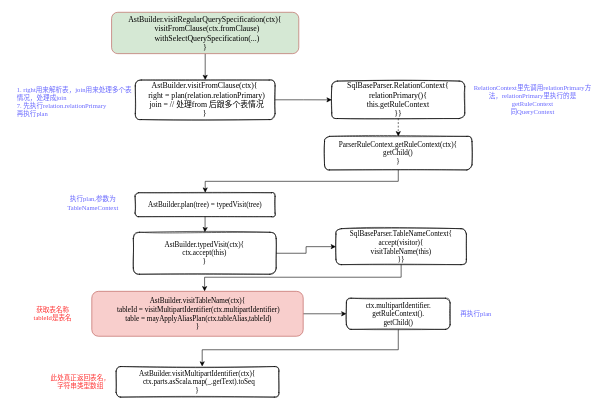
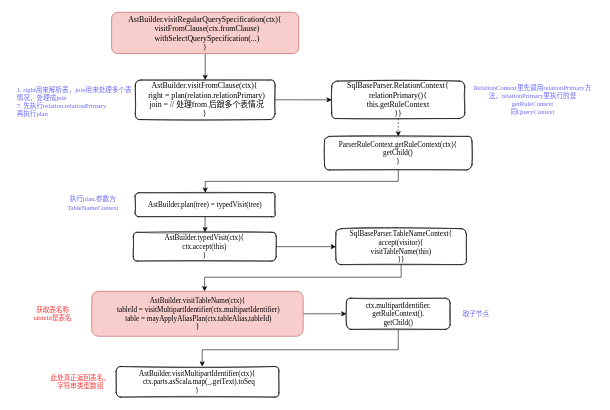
(205, 33) -> (205, 33)
(204, 254) -> (204, 247)
(476, 314) -> (476, 314)
